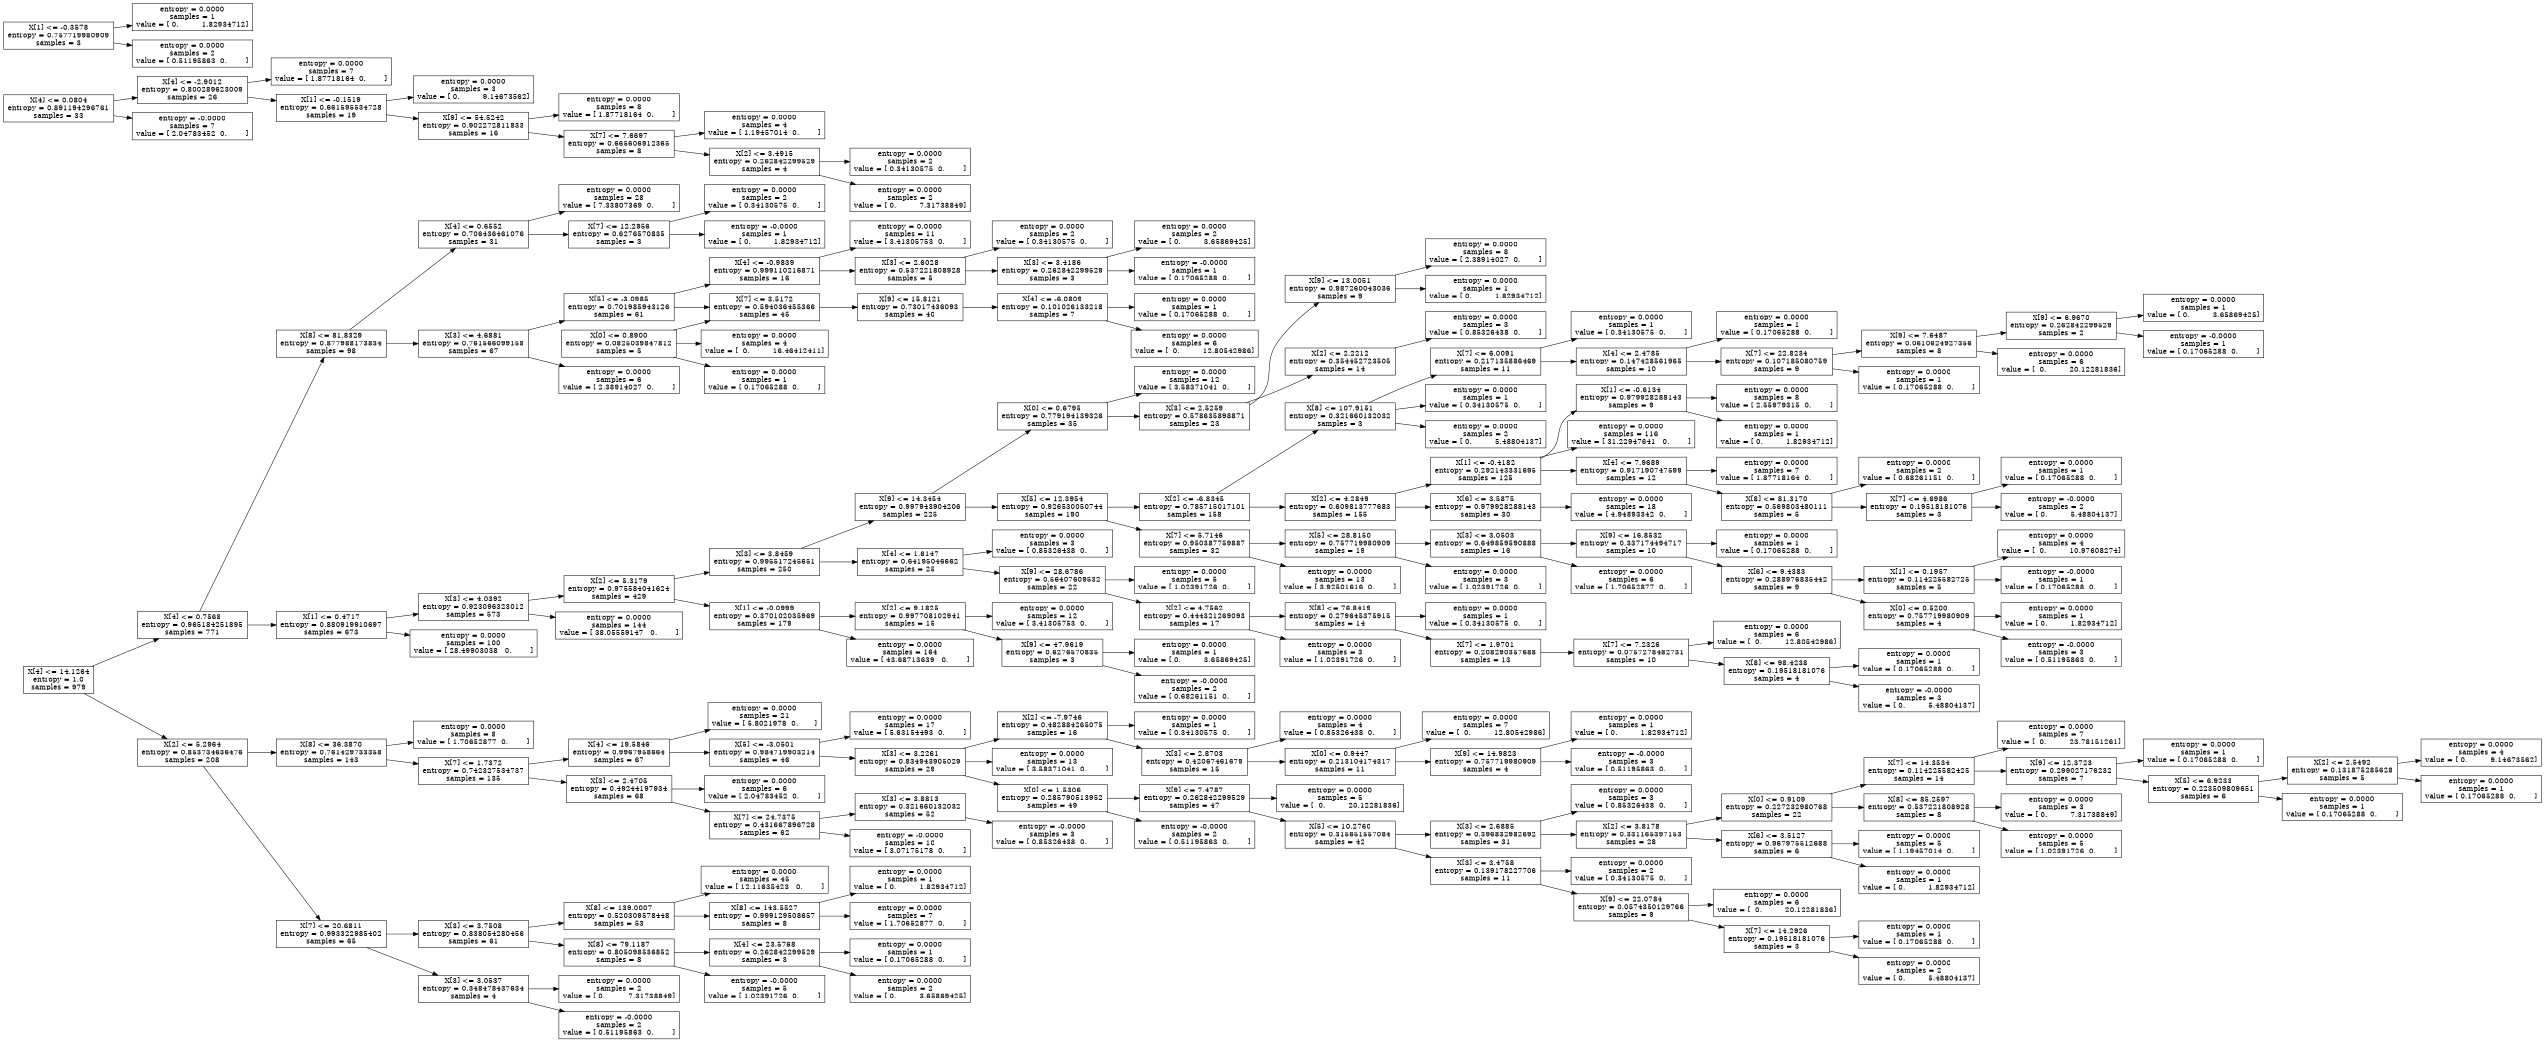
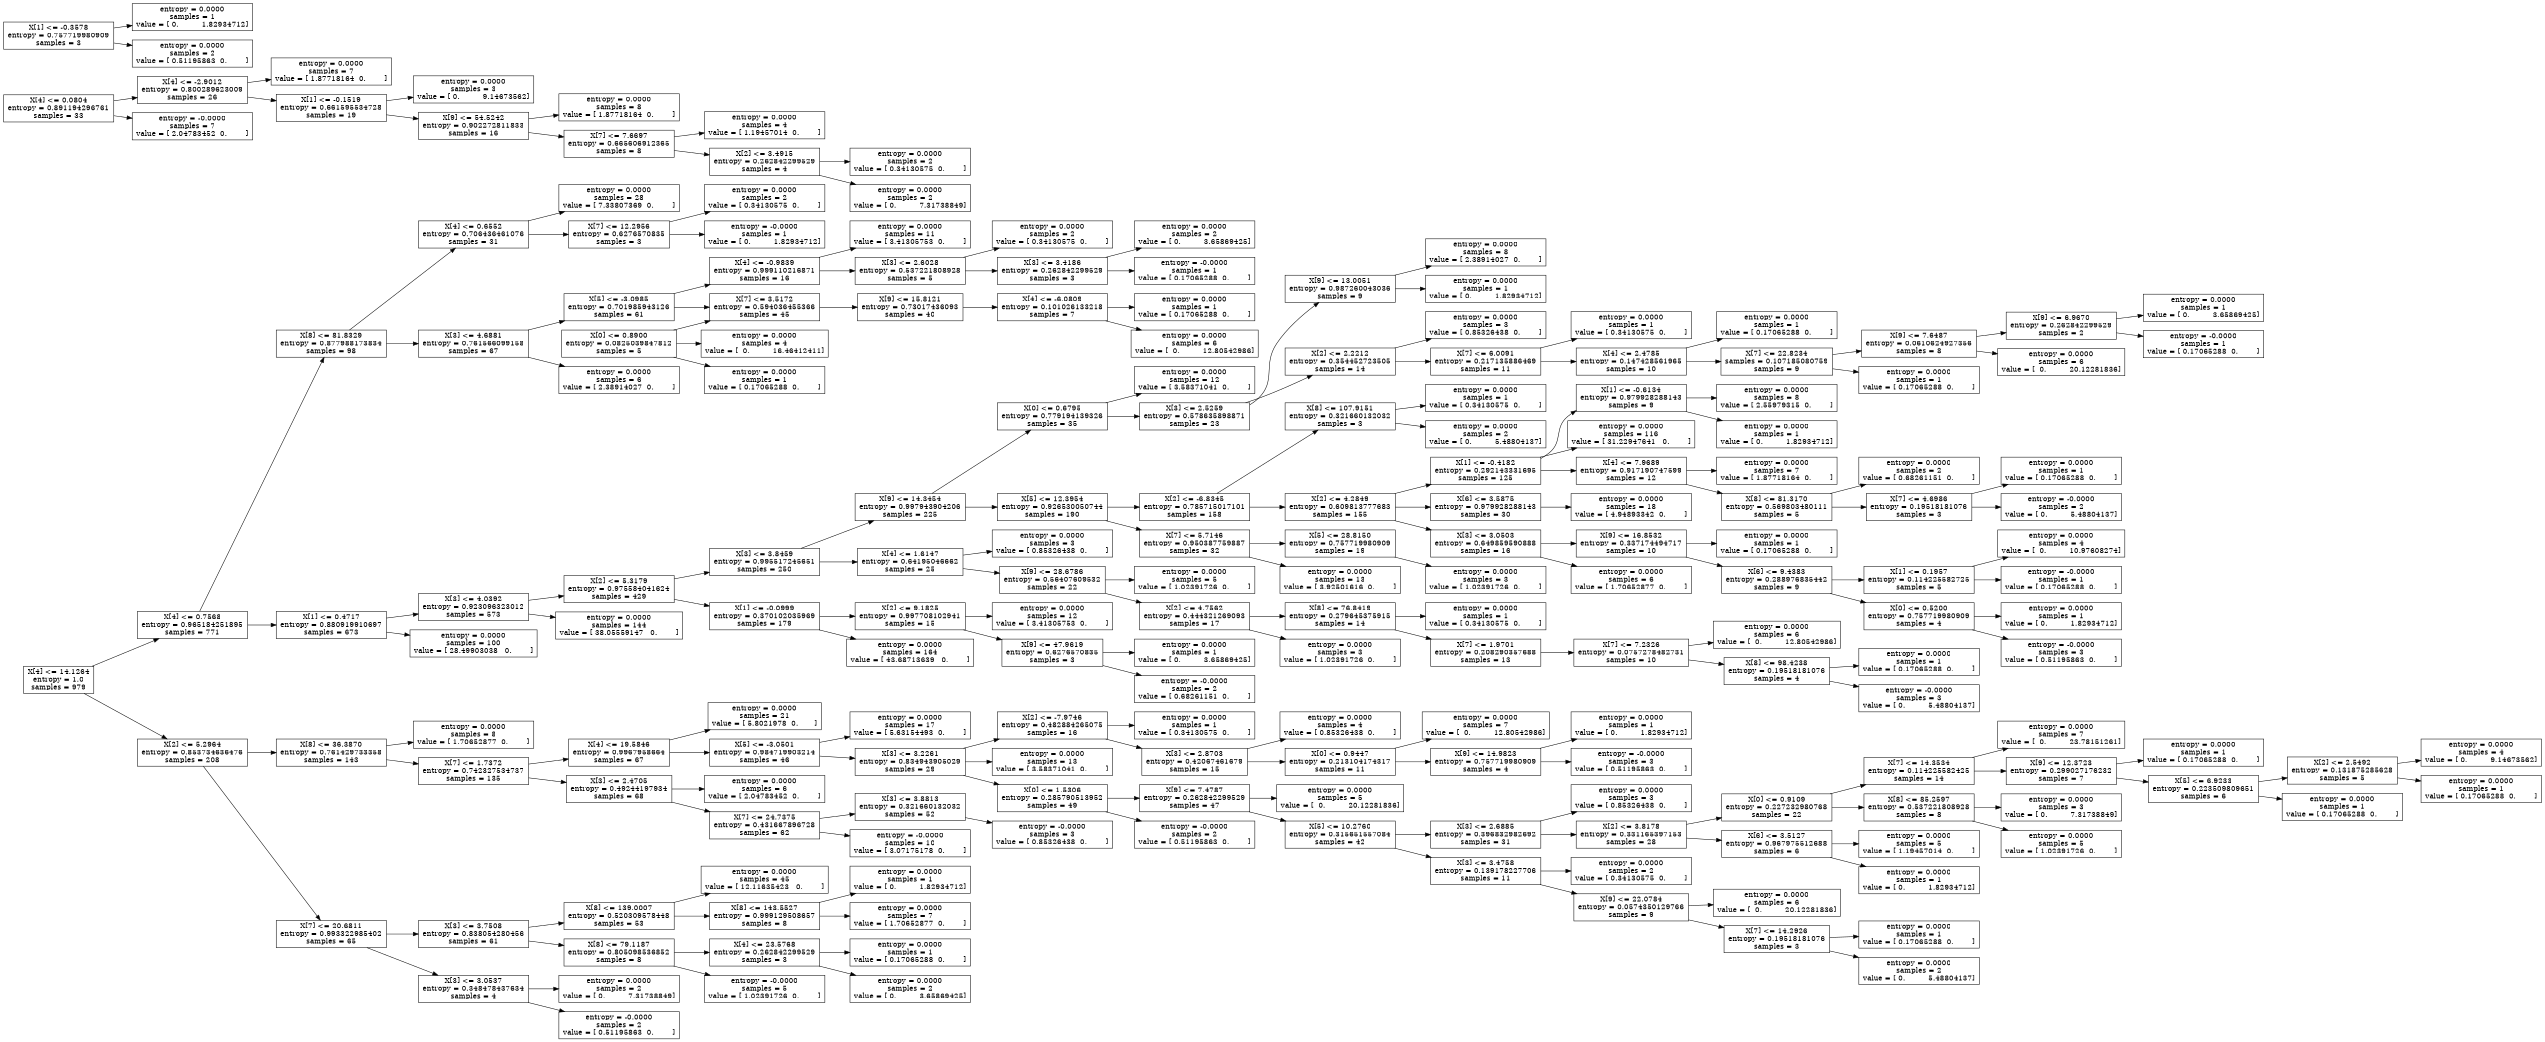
(1777, 362) -> (1777, 362)
(1400, 389) -> (1410, 362)
(1410, 544) -> (1410, 525)
